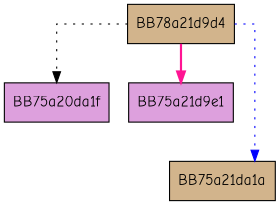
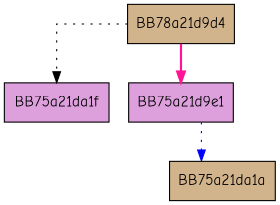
(255, 77) -> (201, 136)
(57, 102) -> (57, 102)
